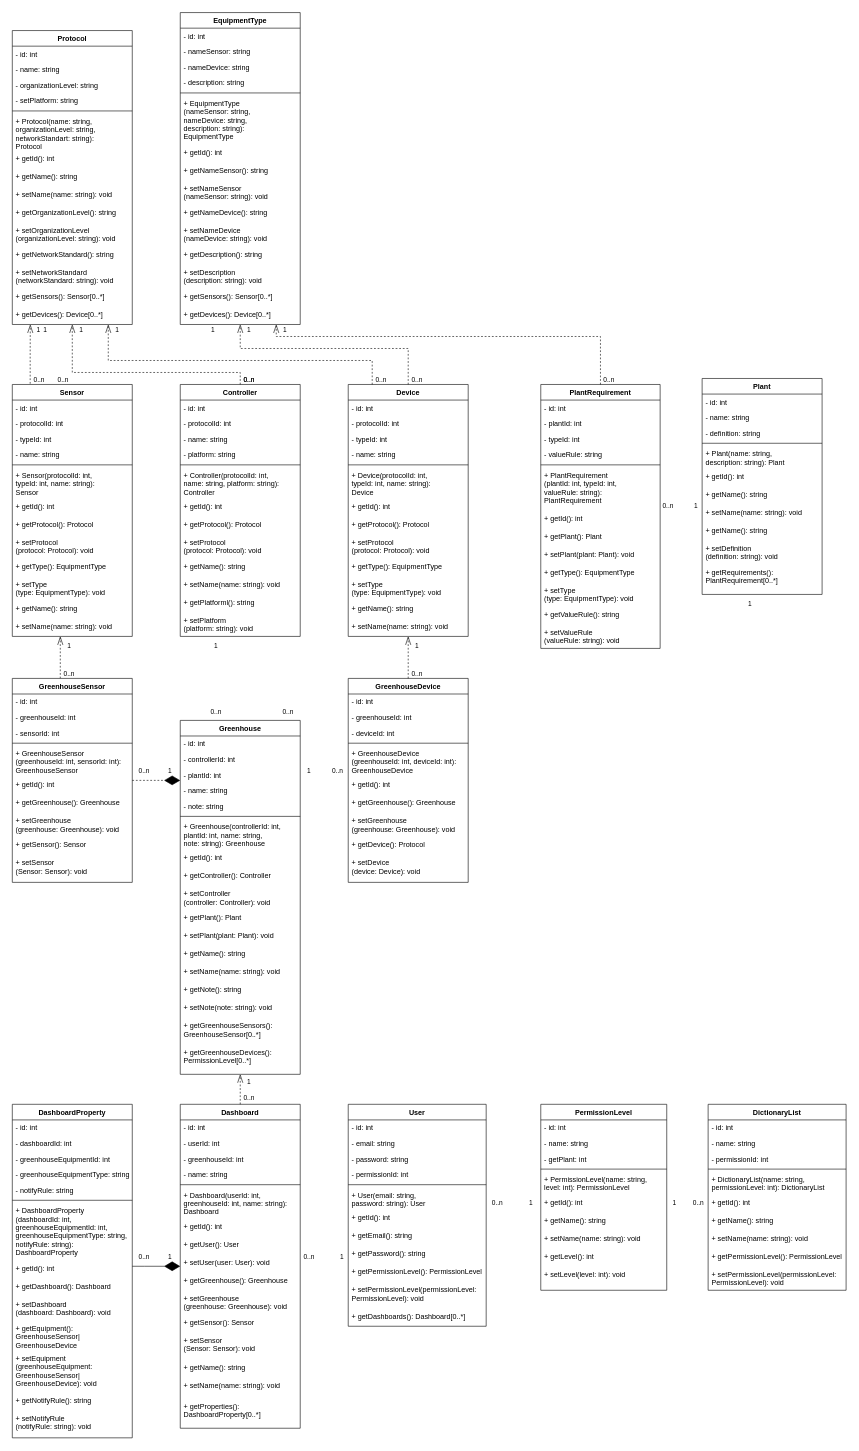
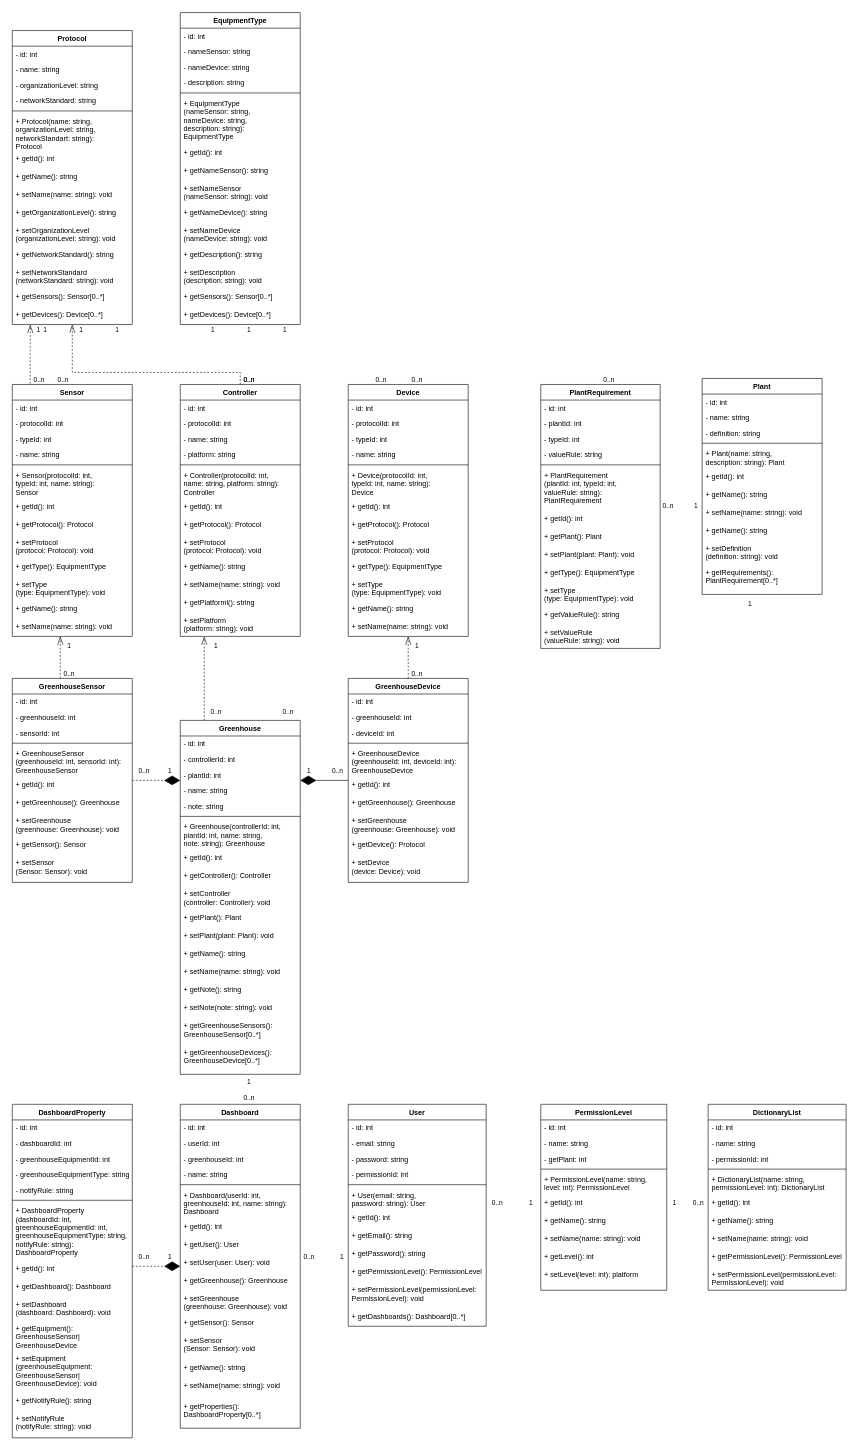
(53, 101) -> (62, 101)
(457, 336) -> none
(331, 348) -> none
(235, 360) -> none
none -> (204, 679)
none -> (331, 780)
(231, 1052) -> (231, 1052)
(240, 1090) -> none
(149, 1266) -> (149, 1266)
(591, 1274) -> (599, 1274)
